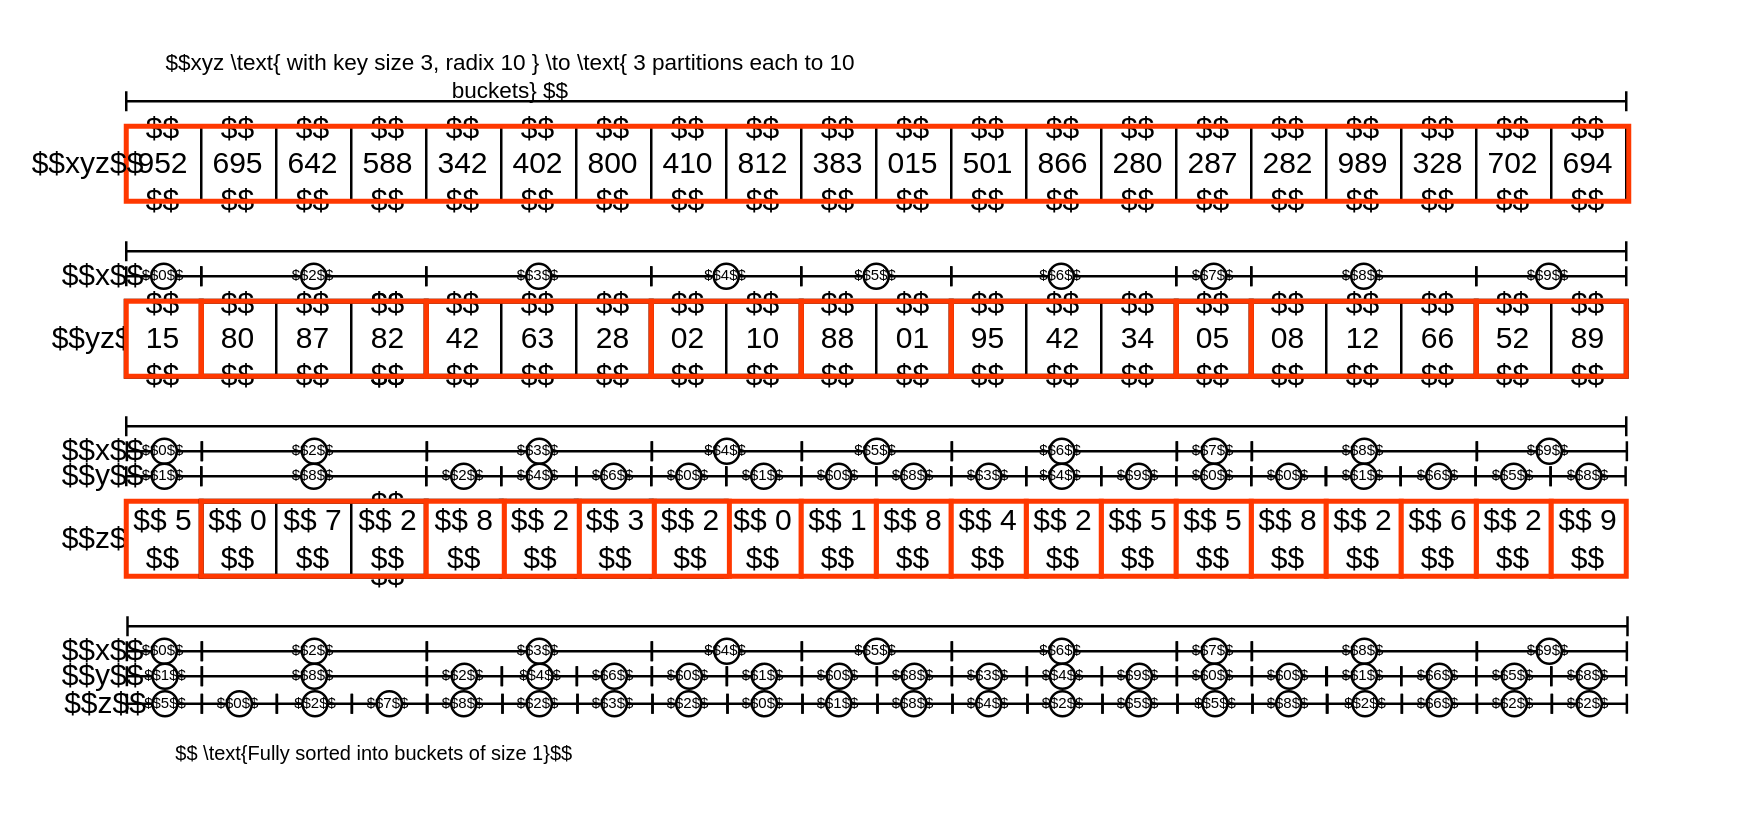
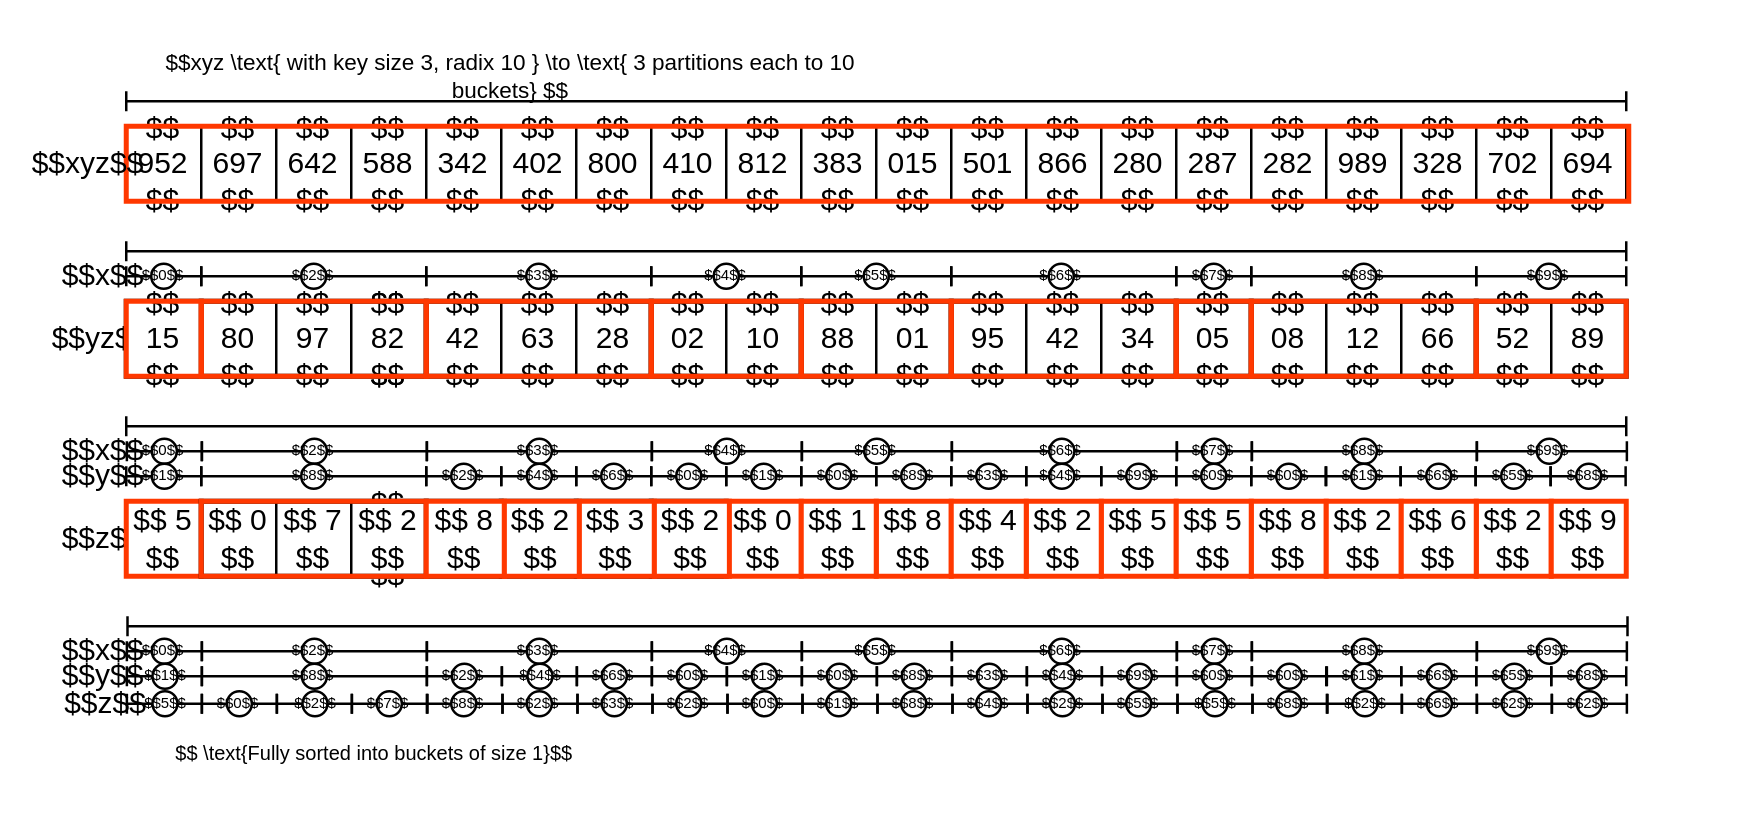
(239, 164) -> (239, 164)
(314, 339) -> (314, 339)
